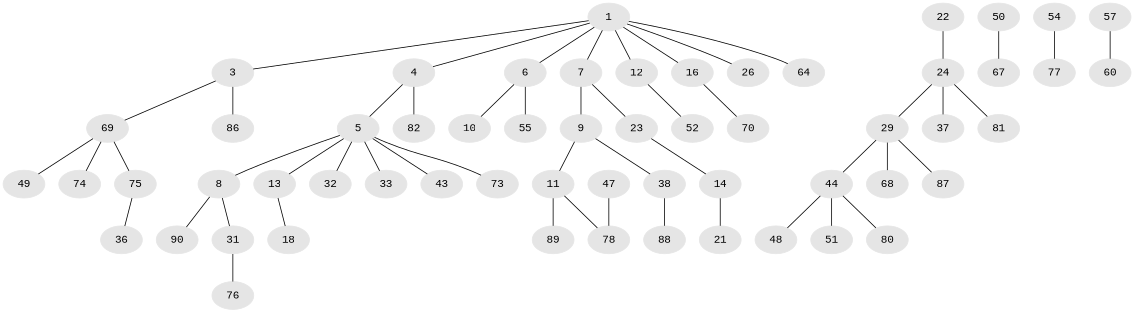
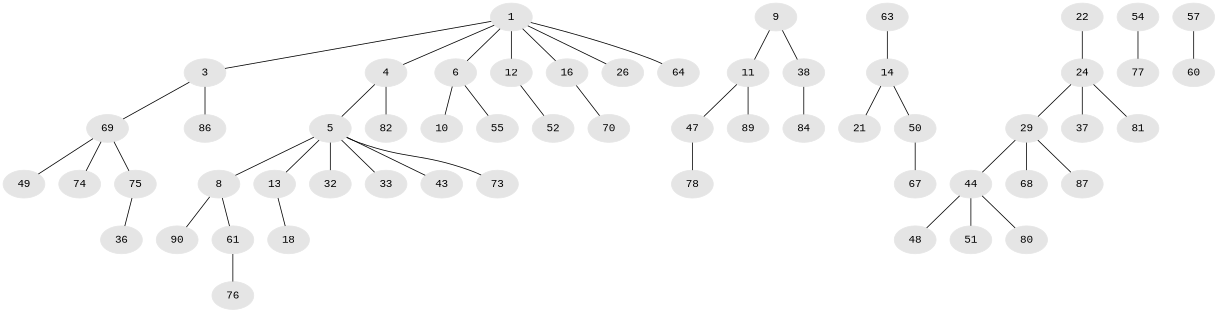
(581, 73) -> none
none -> (901, 101)
(637, 128) -> (887, 17)
(581, 212) -> (720, 100)
(233, 240) -> (233, 240)
(665, 240) -> (804, 128)
